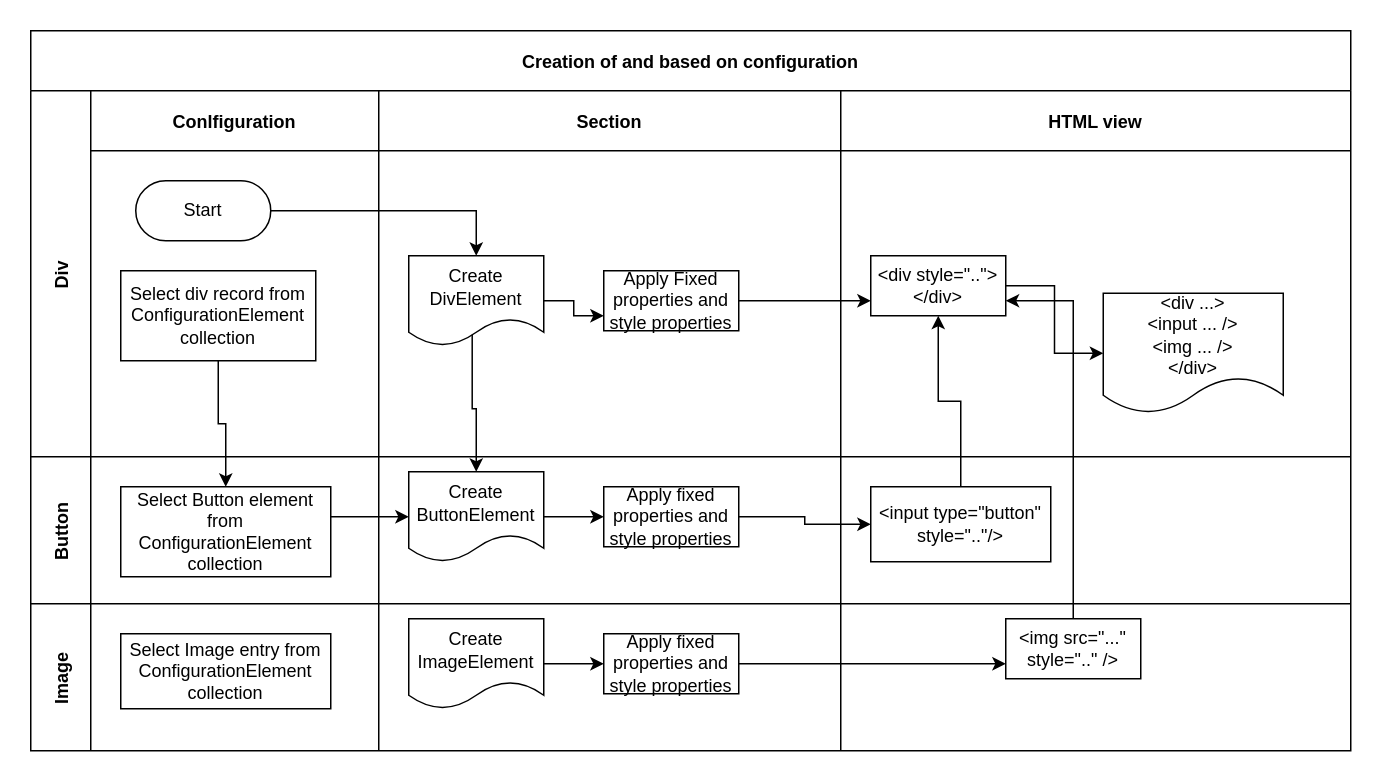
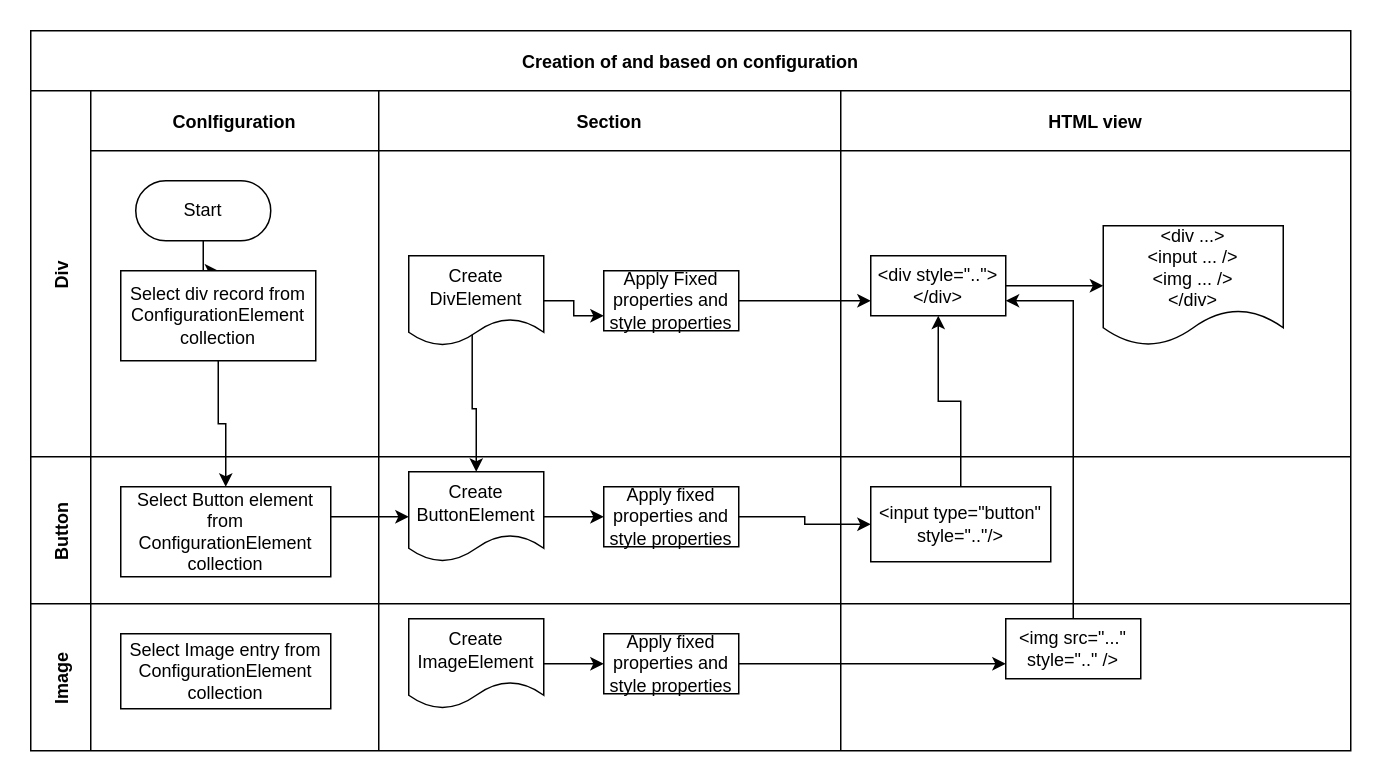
(391, 211) -> (203, 258)
(1193, 353) -> (1193, 286)
